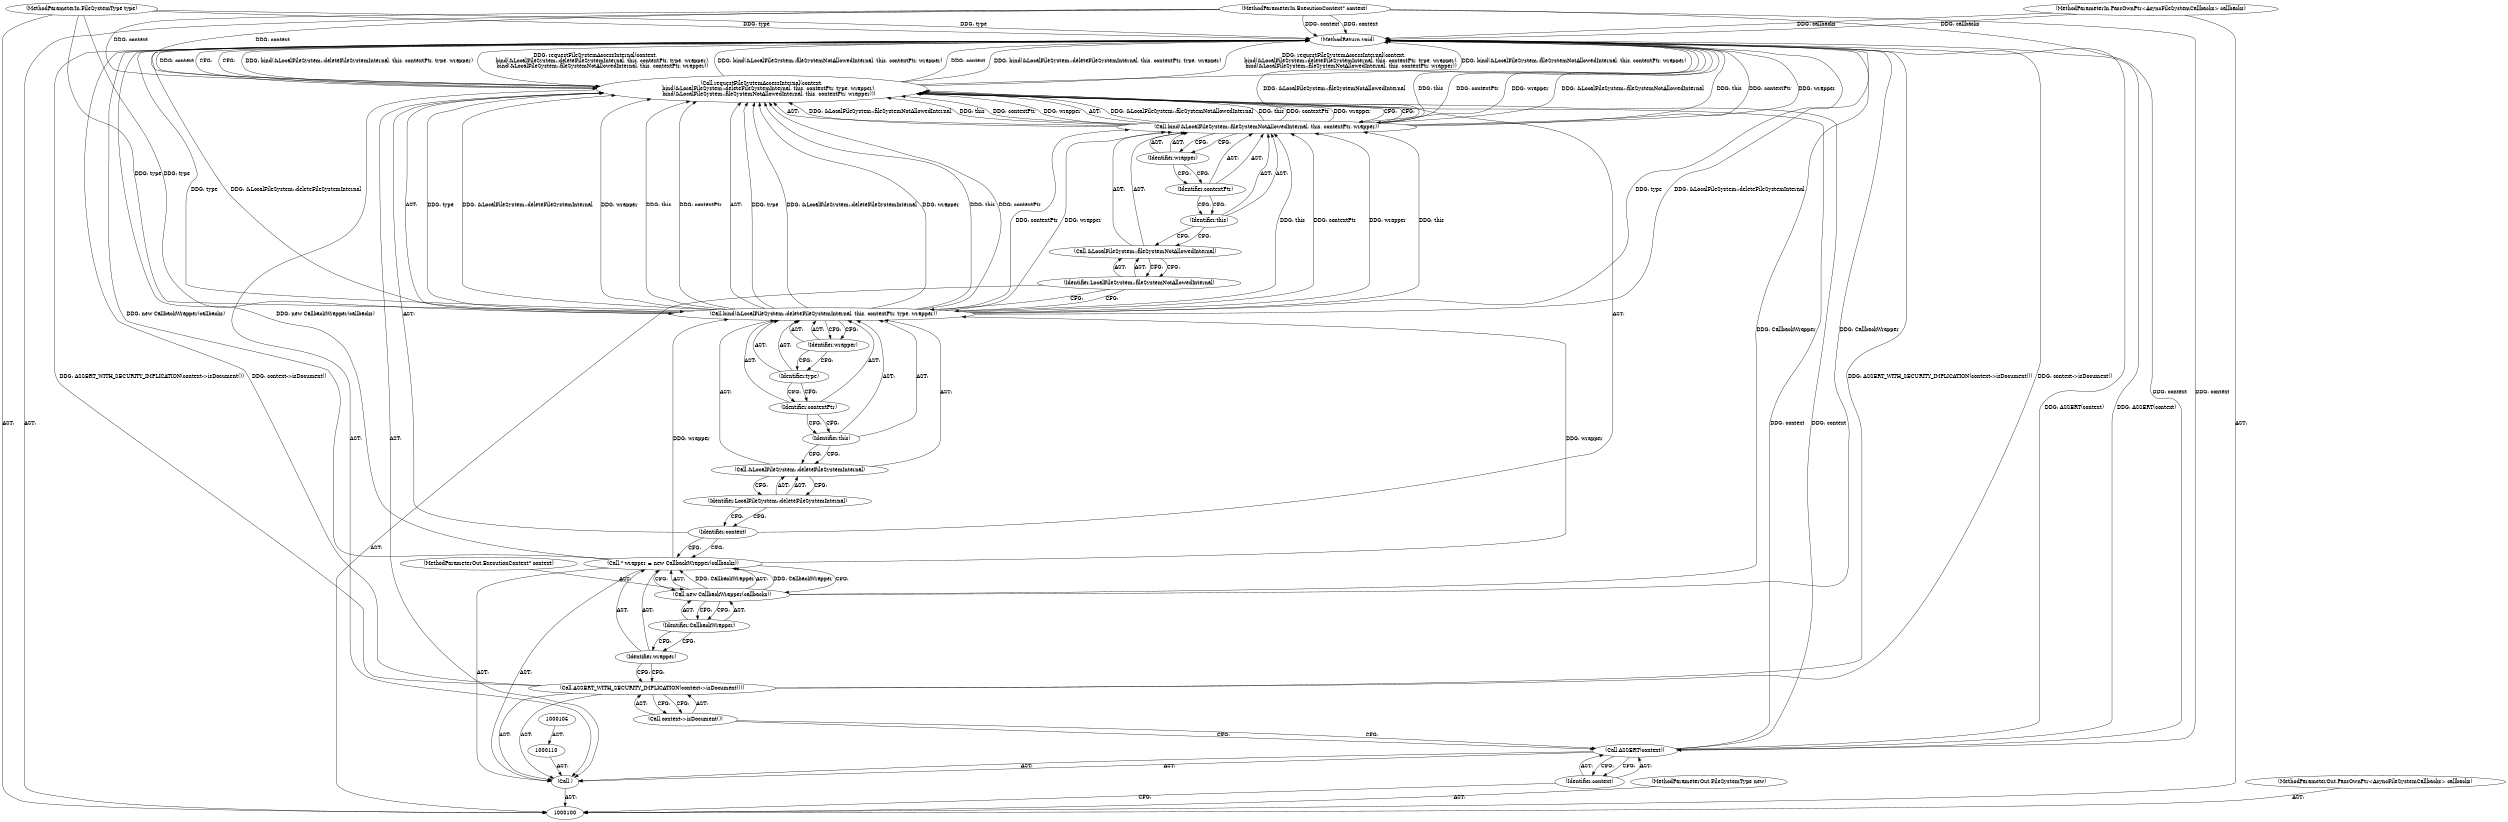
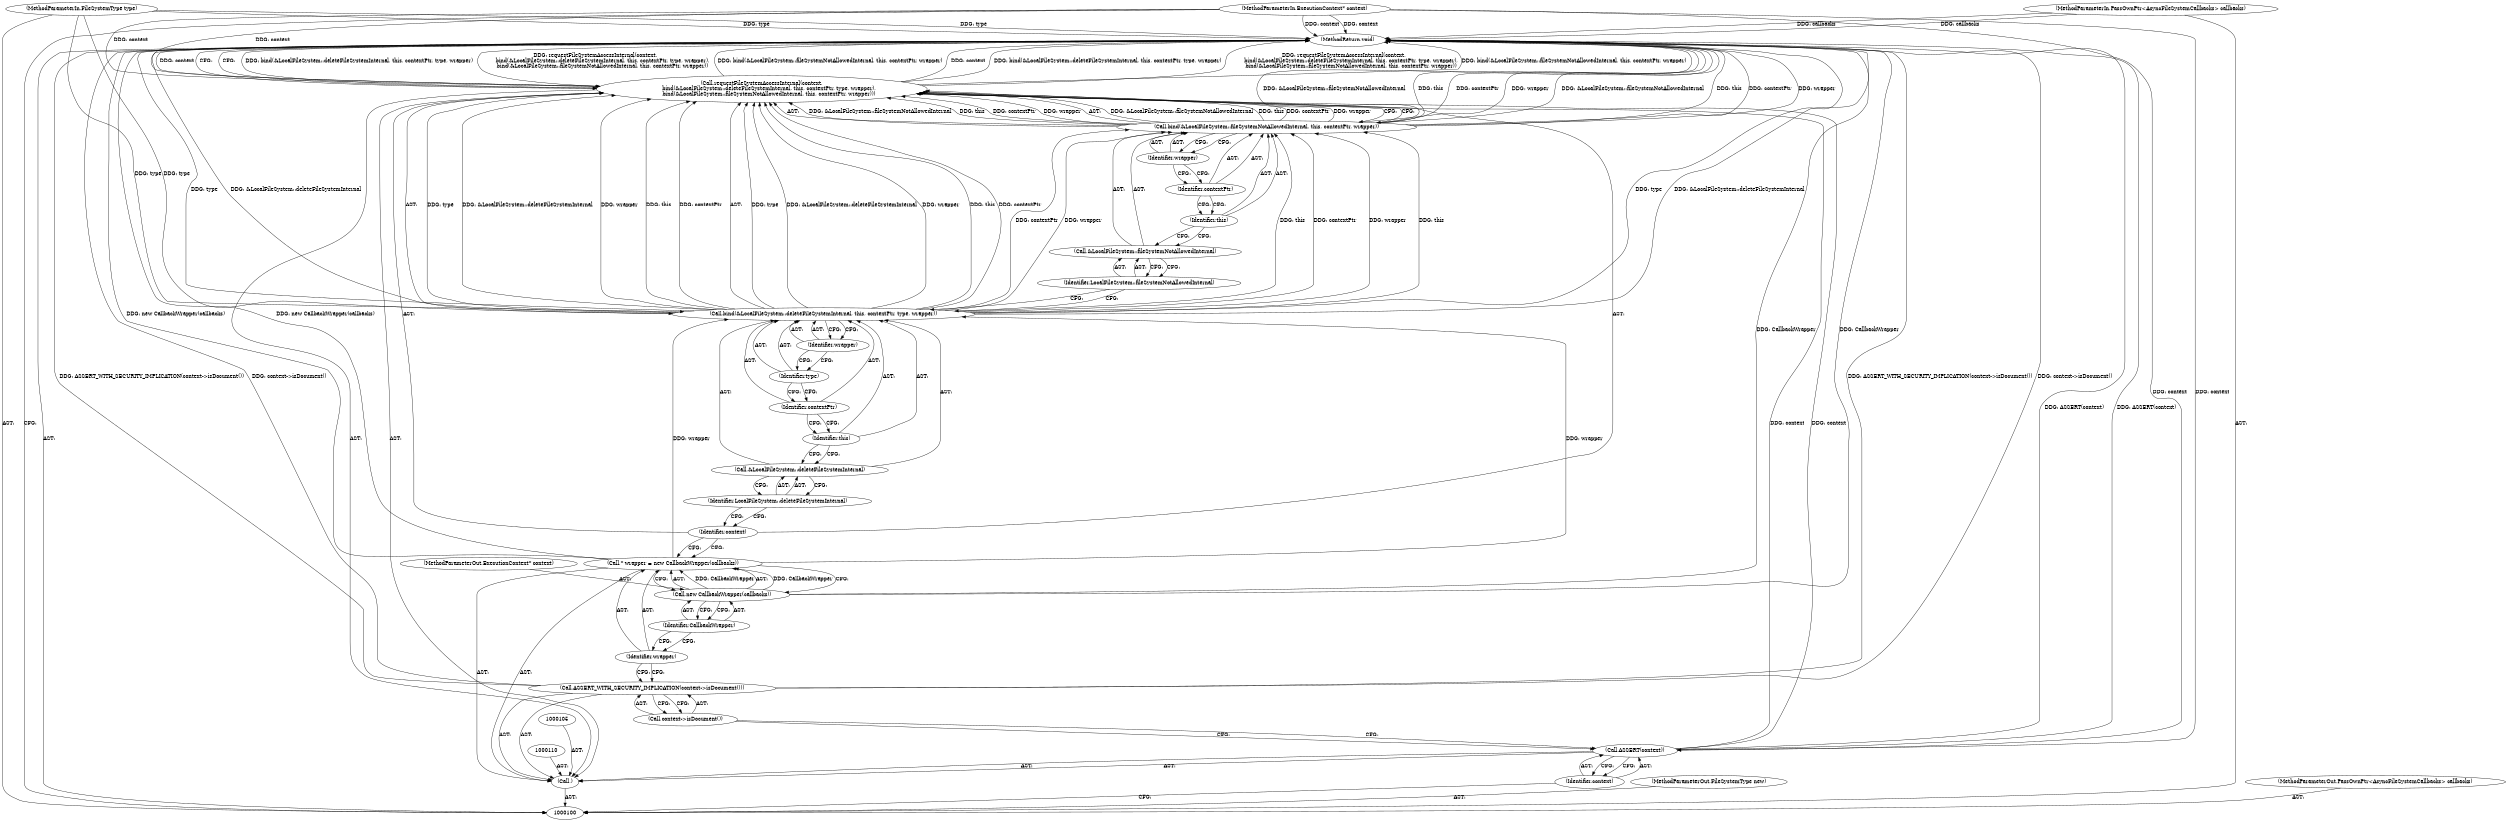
(31, 423) -> (31, 423)
(484, 452) -> (64, 53)
(552, 733) -> (571, 748)
